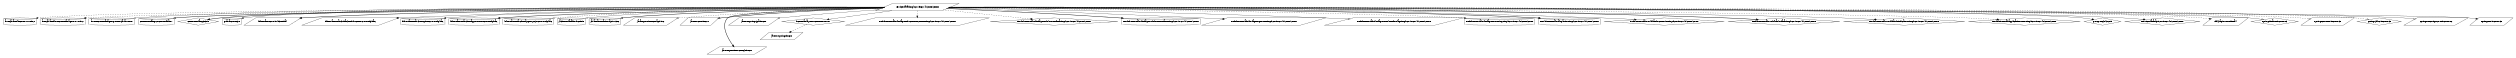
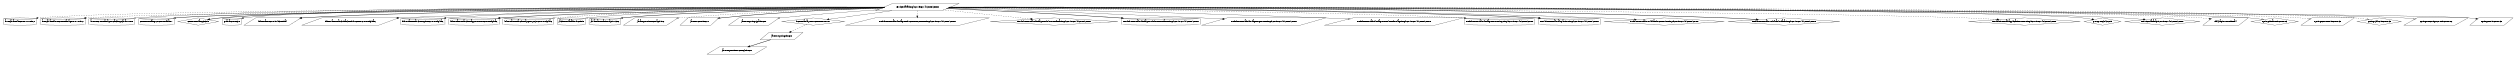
(790, 11) -> (760, 43)
(112, 22) -> (112, 22)
(1904, 22) -> none
